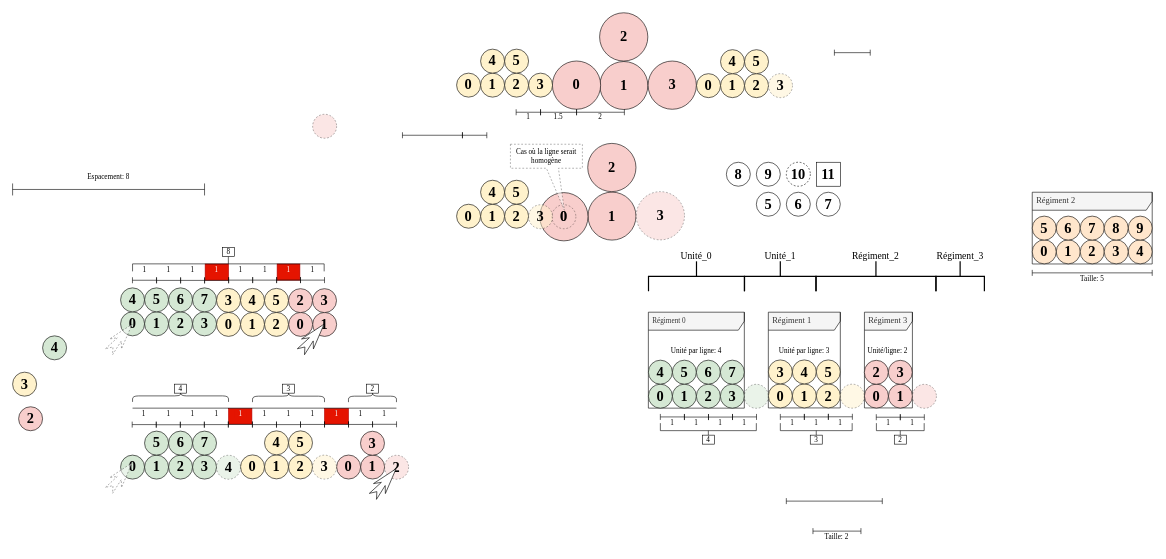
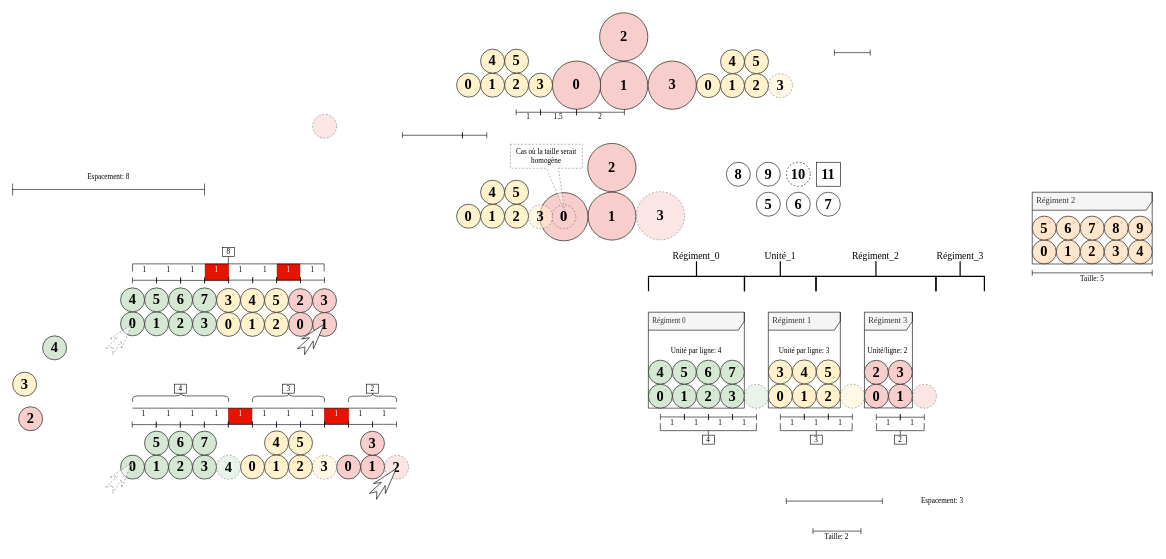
(546, 156) -> (546, 156)
(696, 255) -> (696, 255)
none -> (942, 501)
